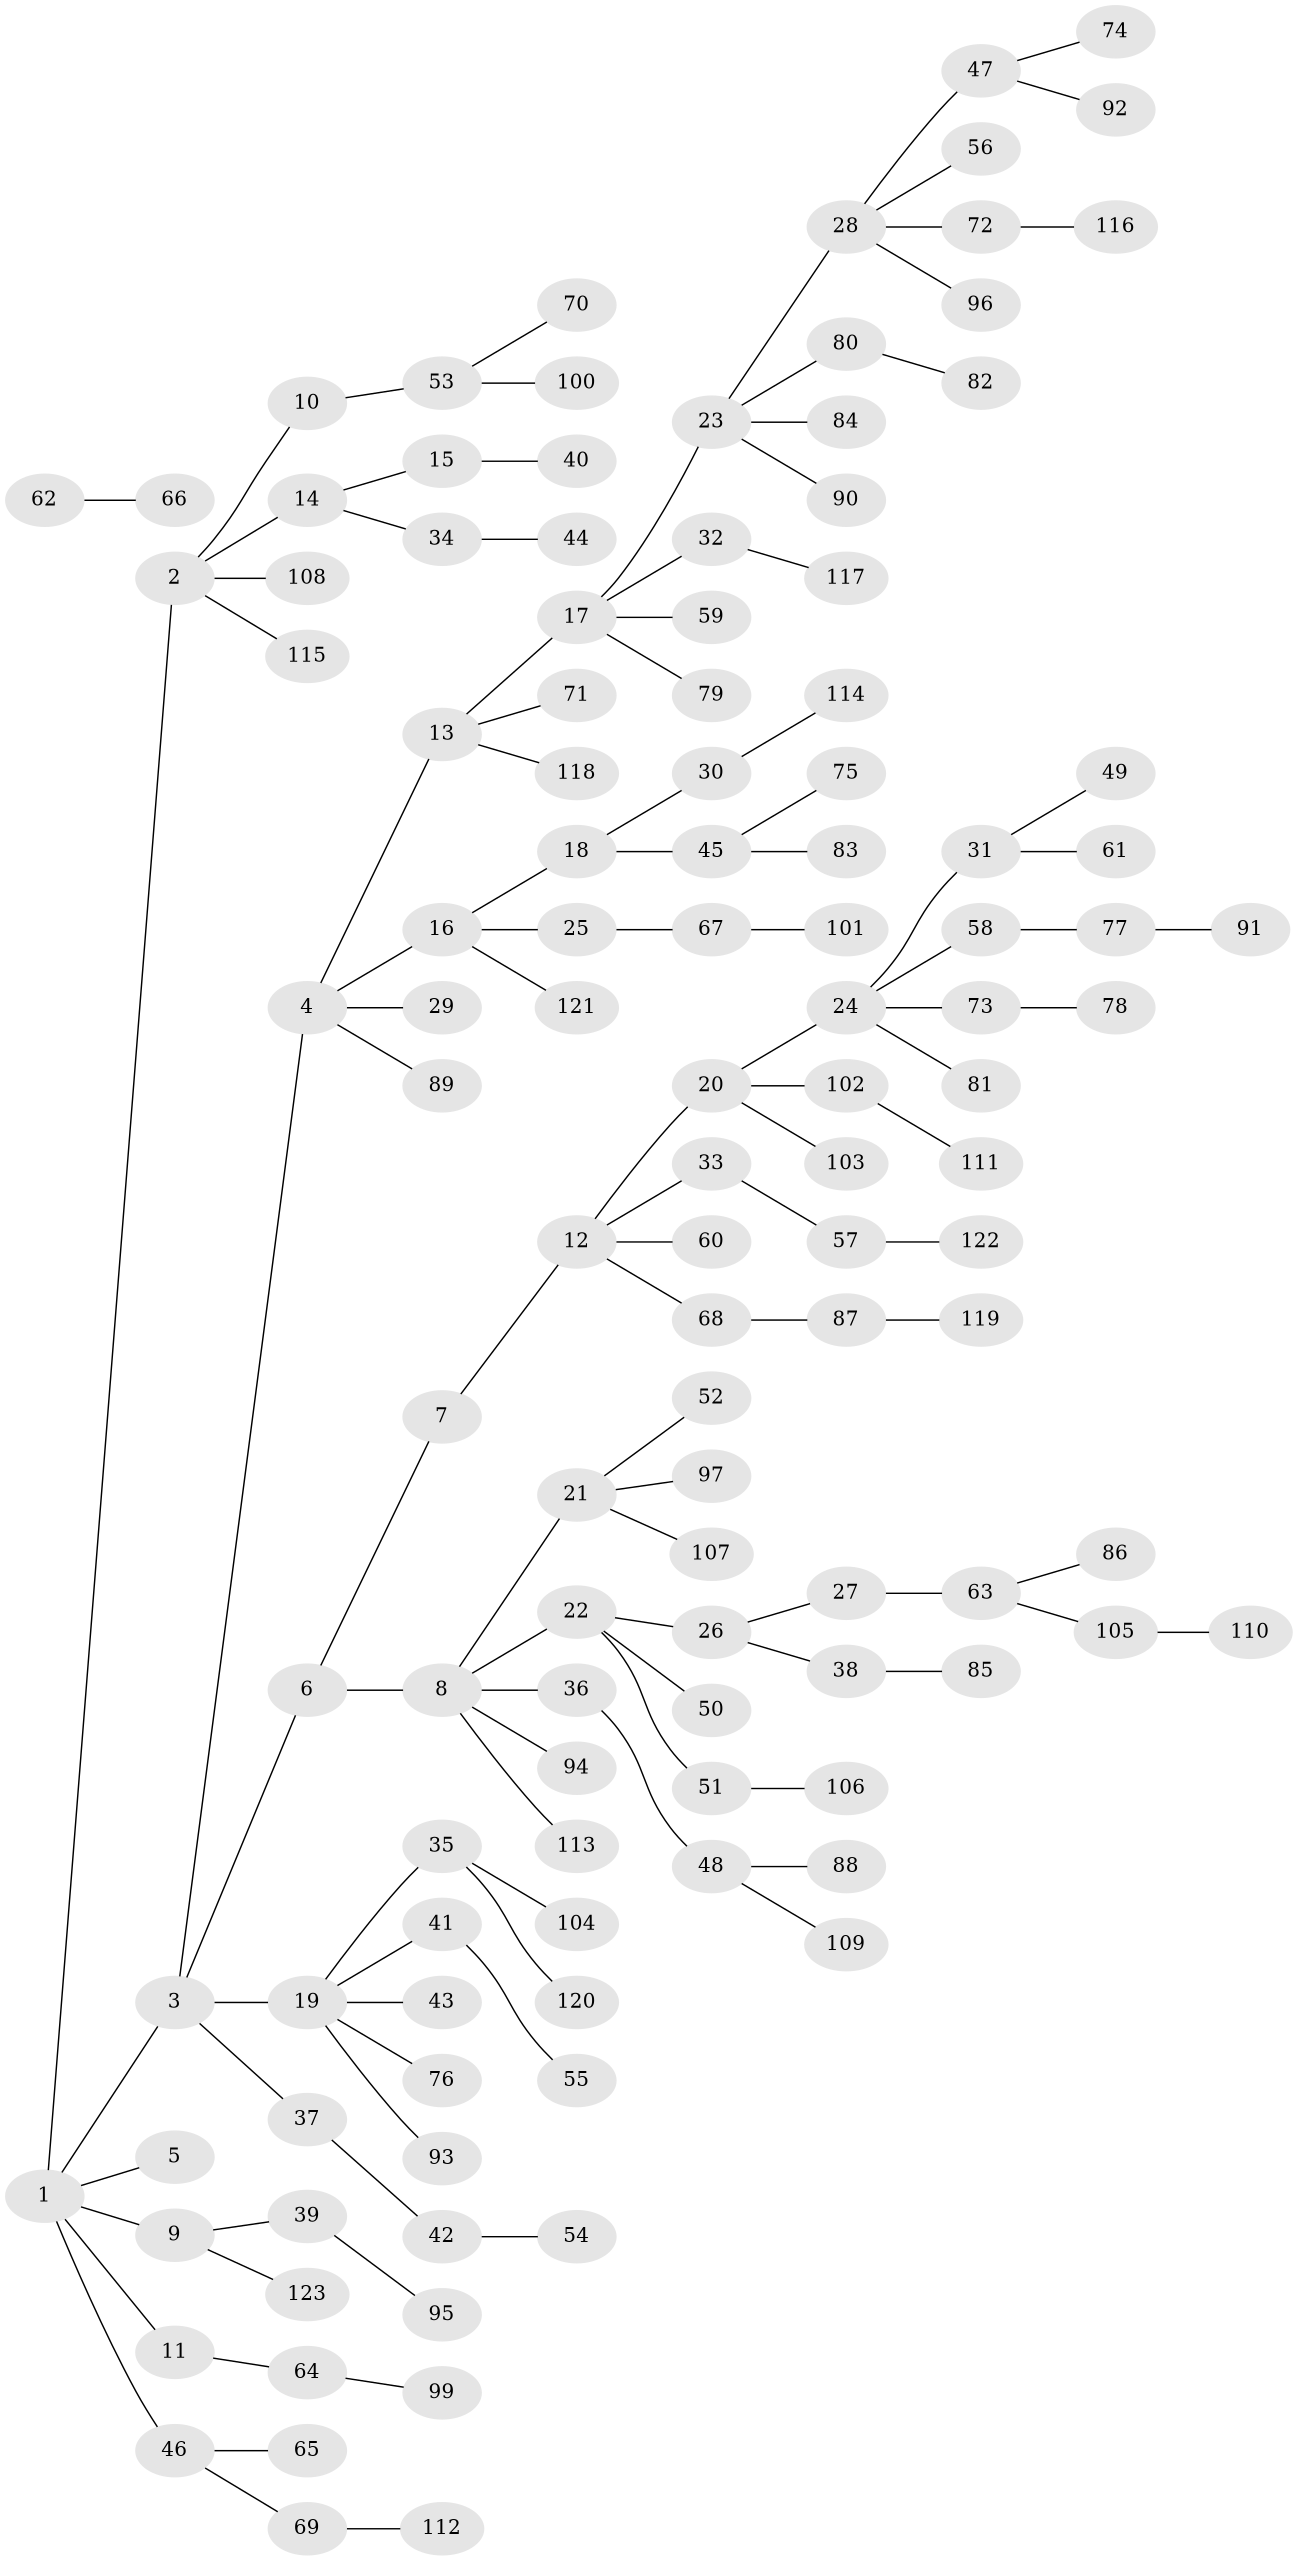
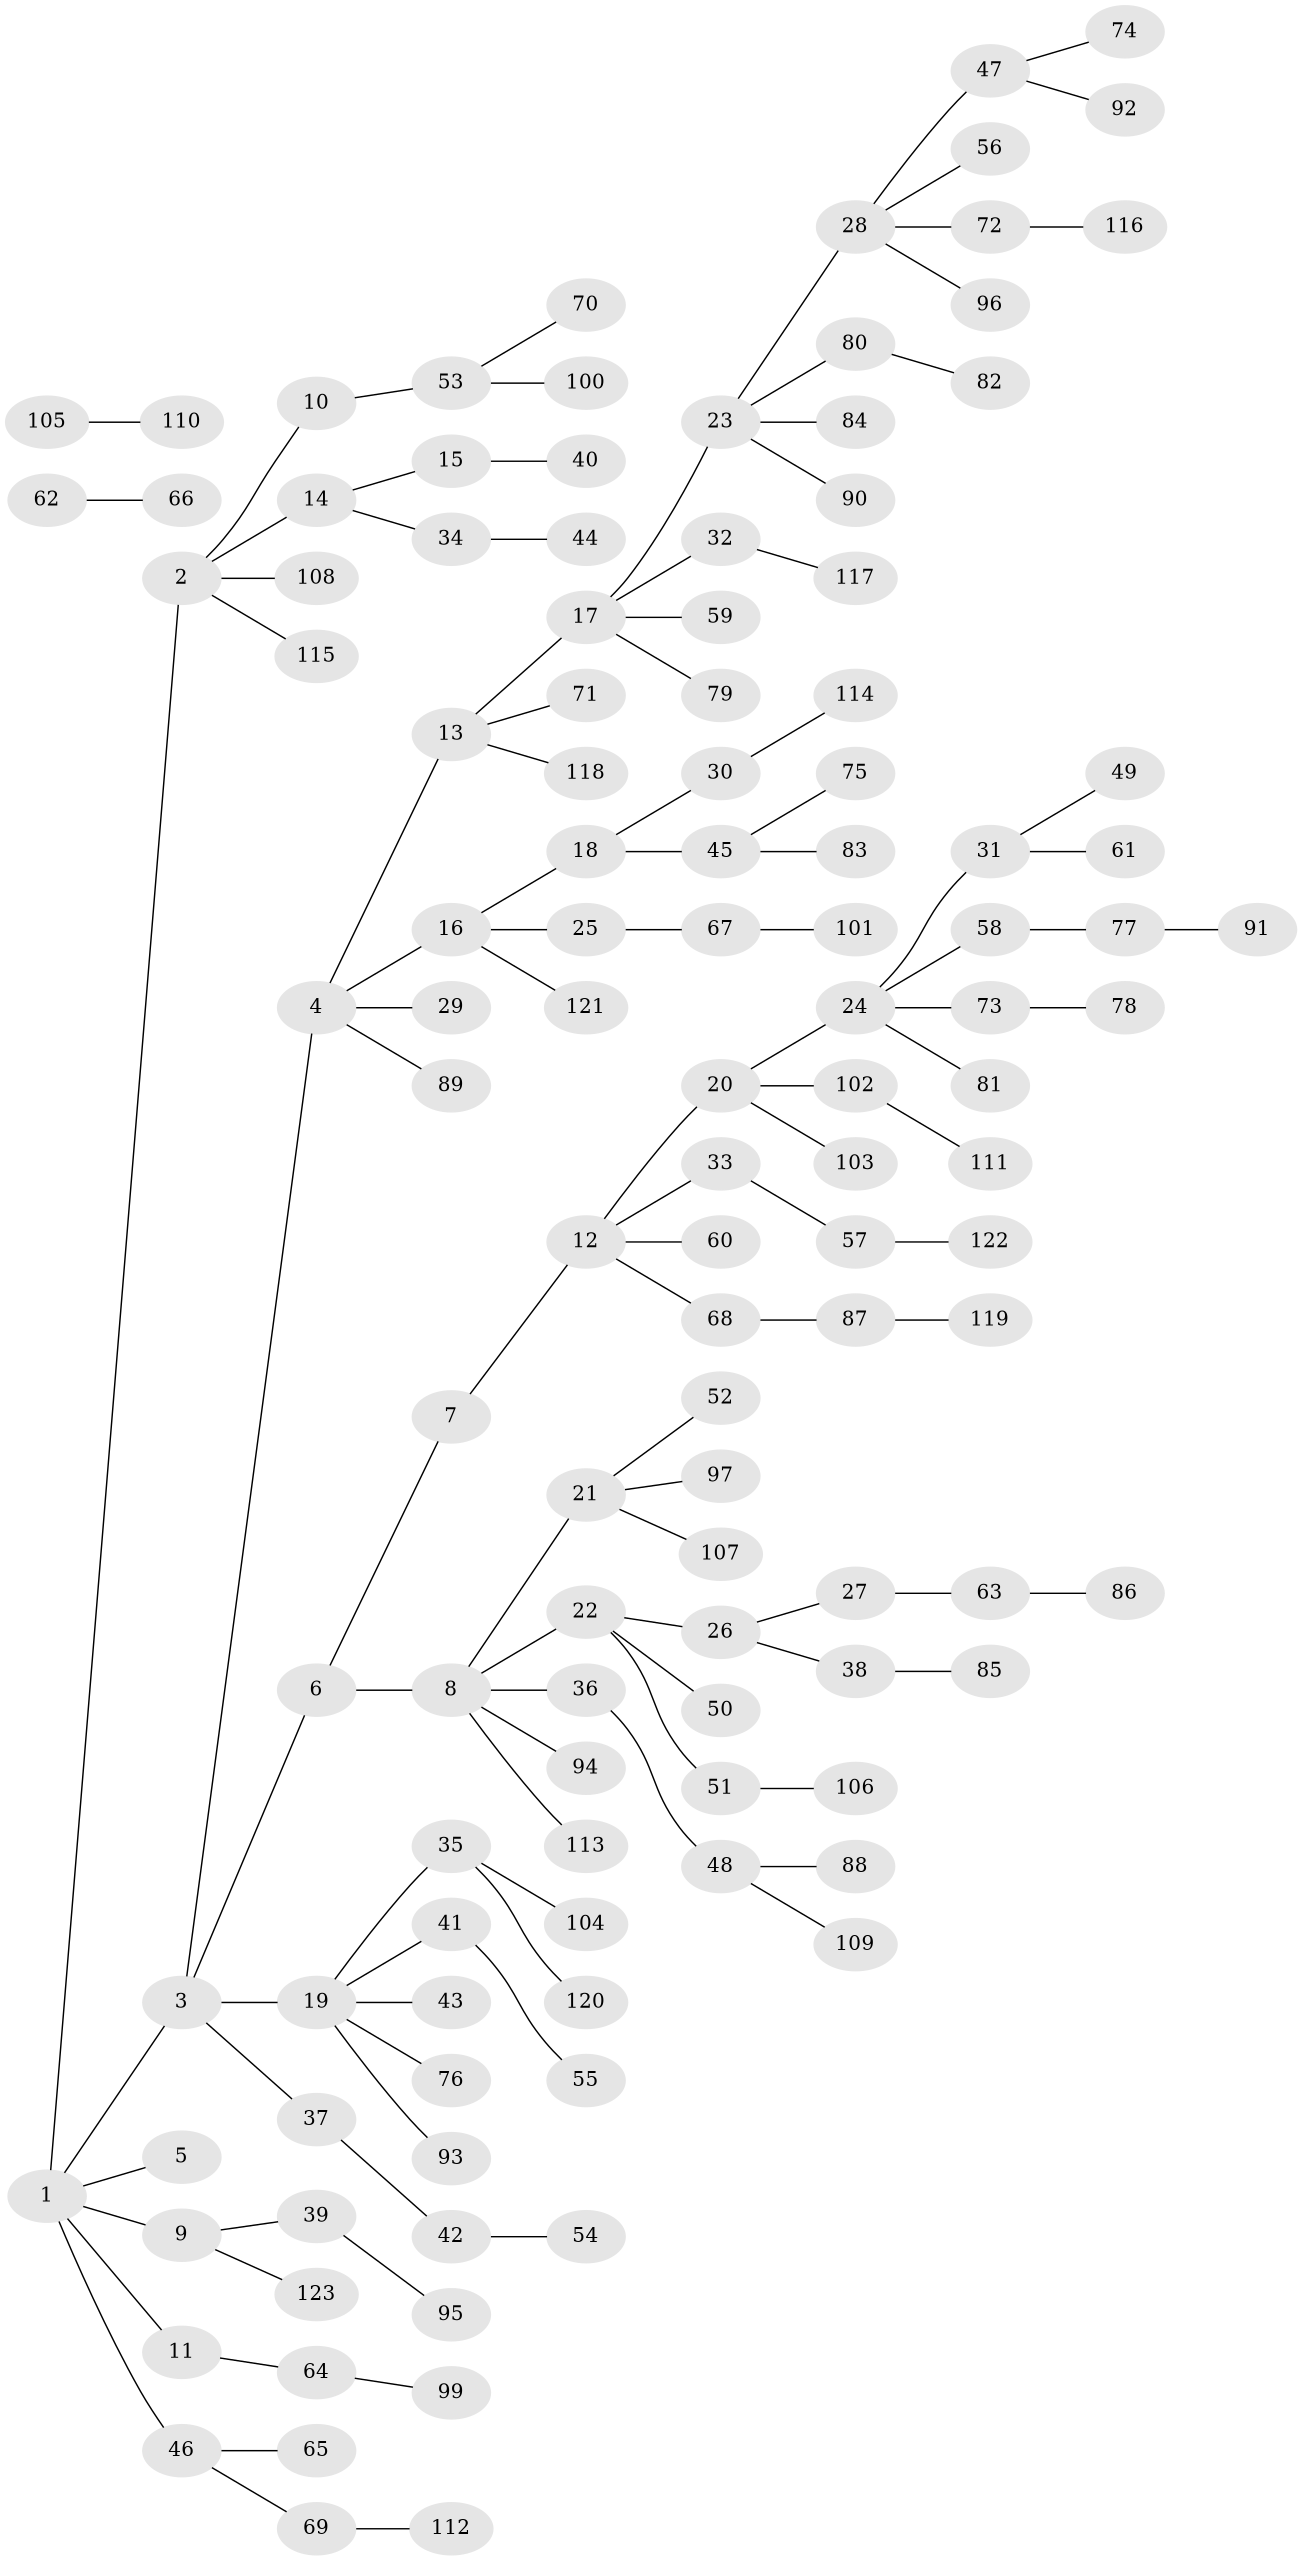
(1048, 1613) -> none
